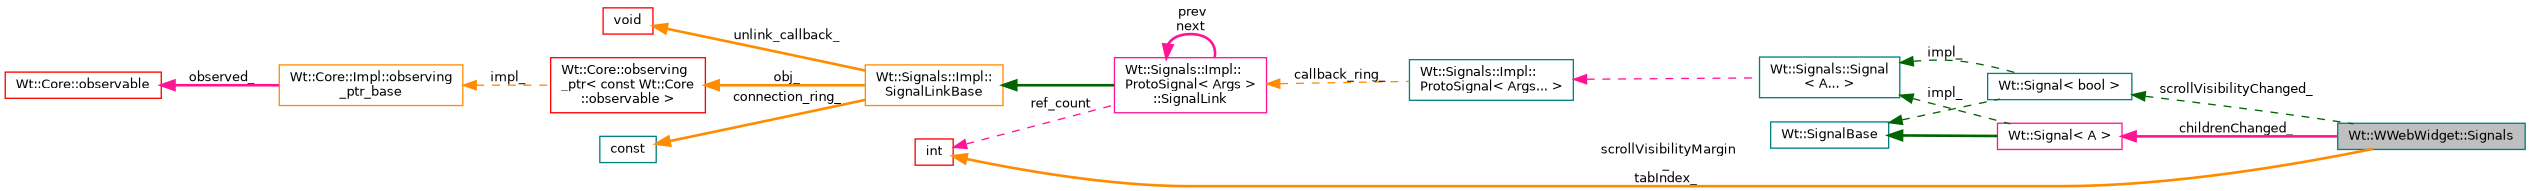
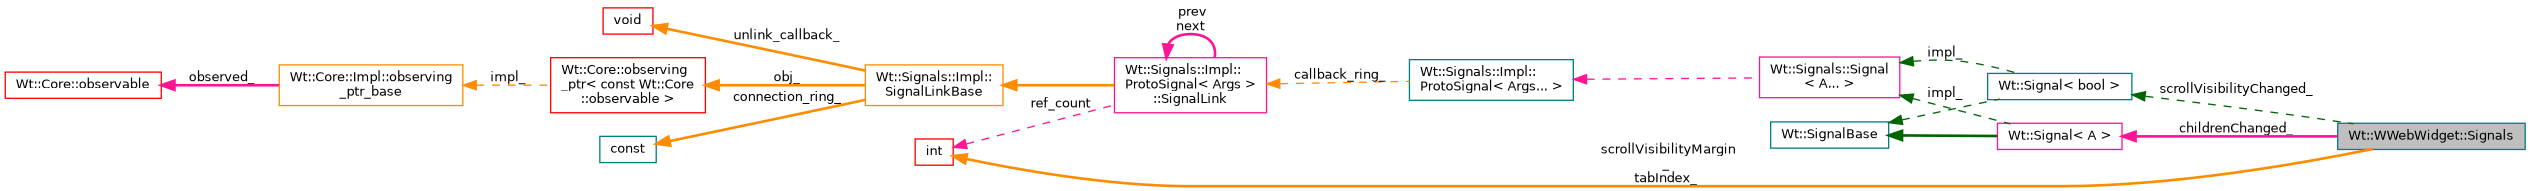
(1830, 77) -> (1830, 77)
(1065, 85) -> (1065, 85)
